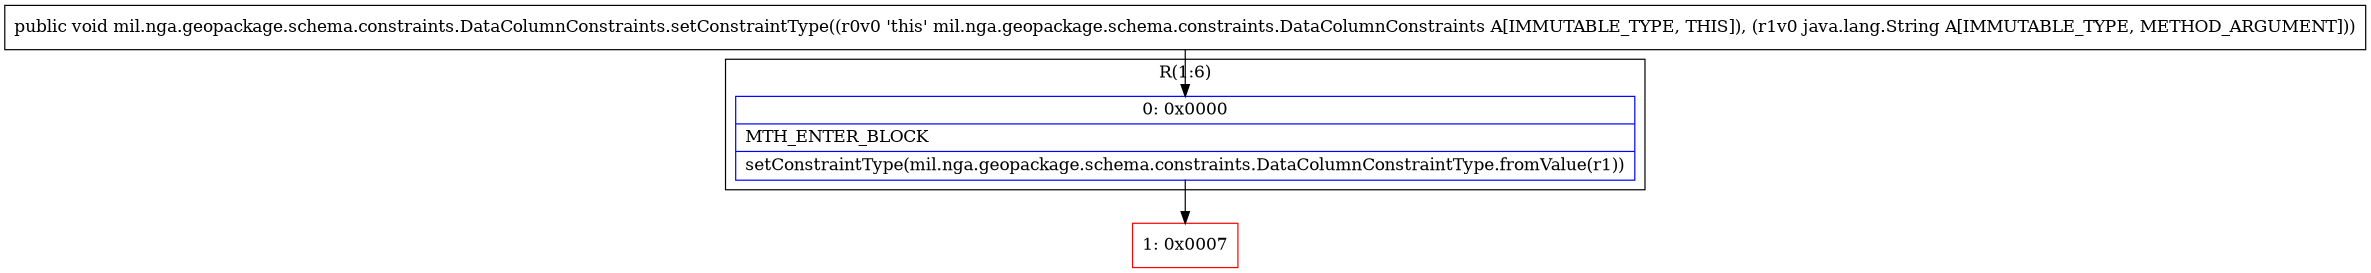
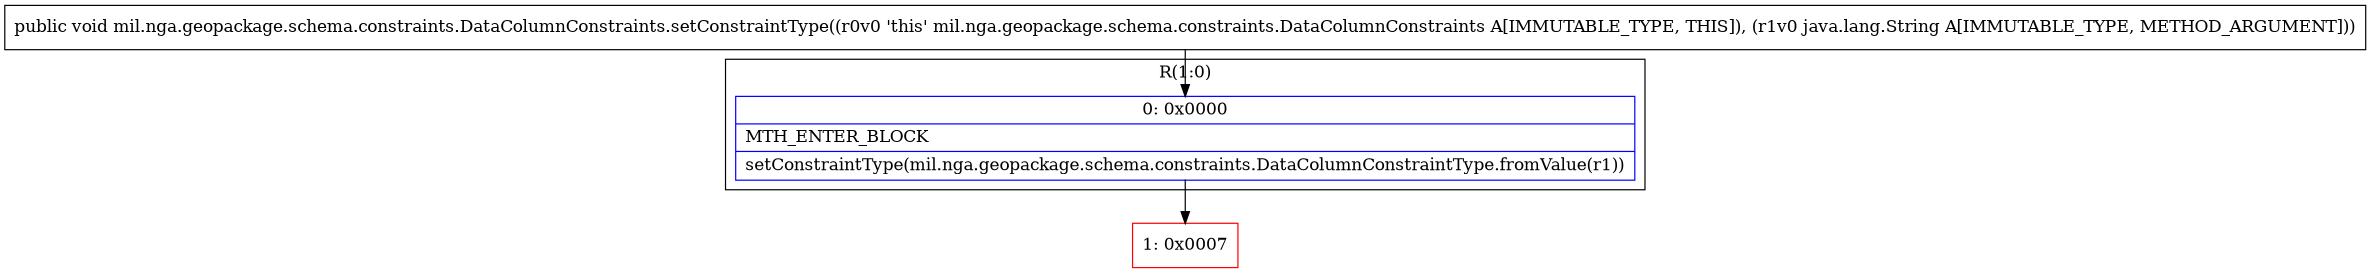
(1185, 73) -> (1185, 73)
